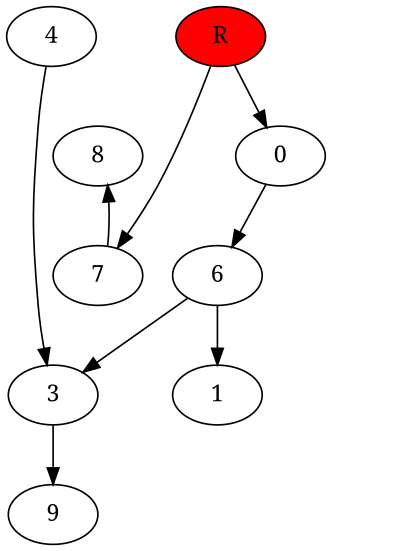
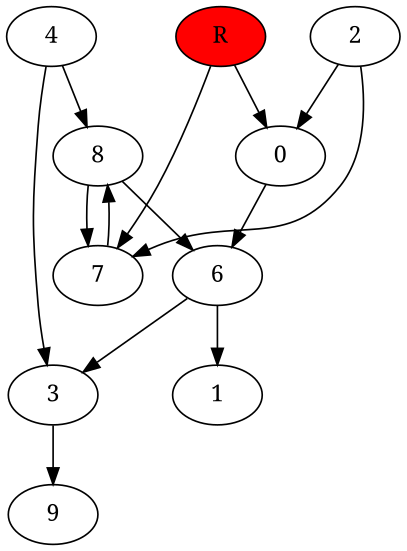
none -> (355, 37)
none -> (72, 88)
none -> (87, 207)
none -> (154, 213)
